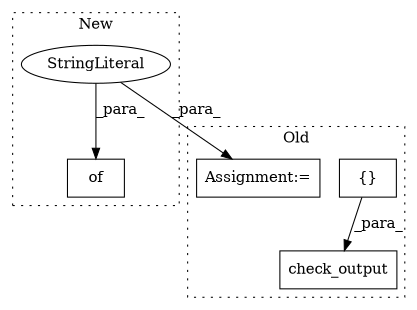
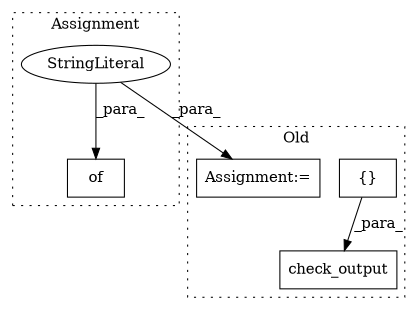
(96, 25) -> (96, 25)
